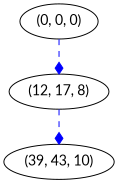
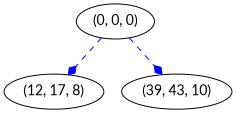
(59, 121) -> (142, 52)
